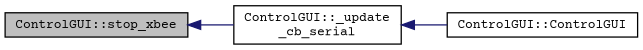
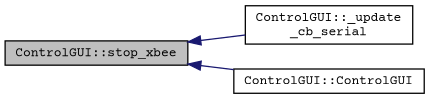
(431, 25) -> (217, 68)
